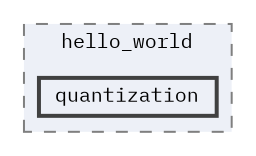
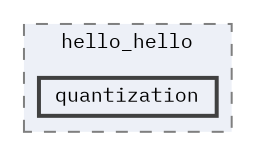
(128, 43) -> (128, 43)
